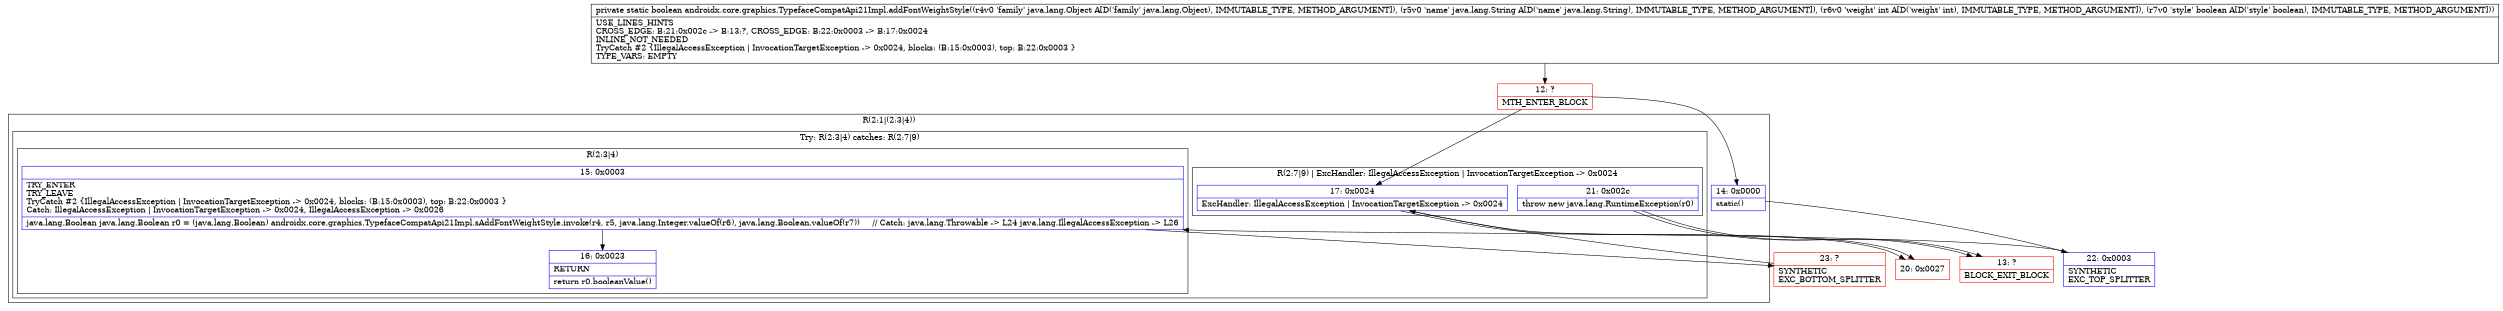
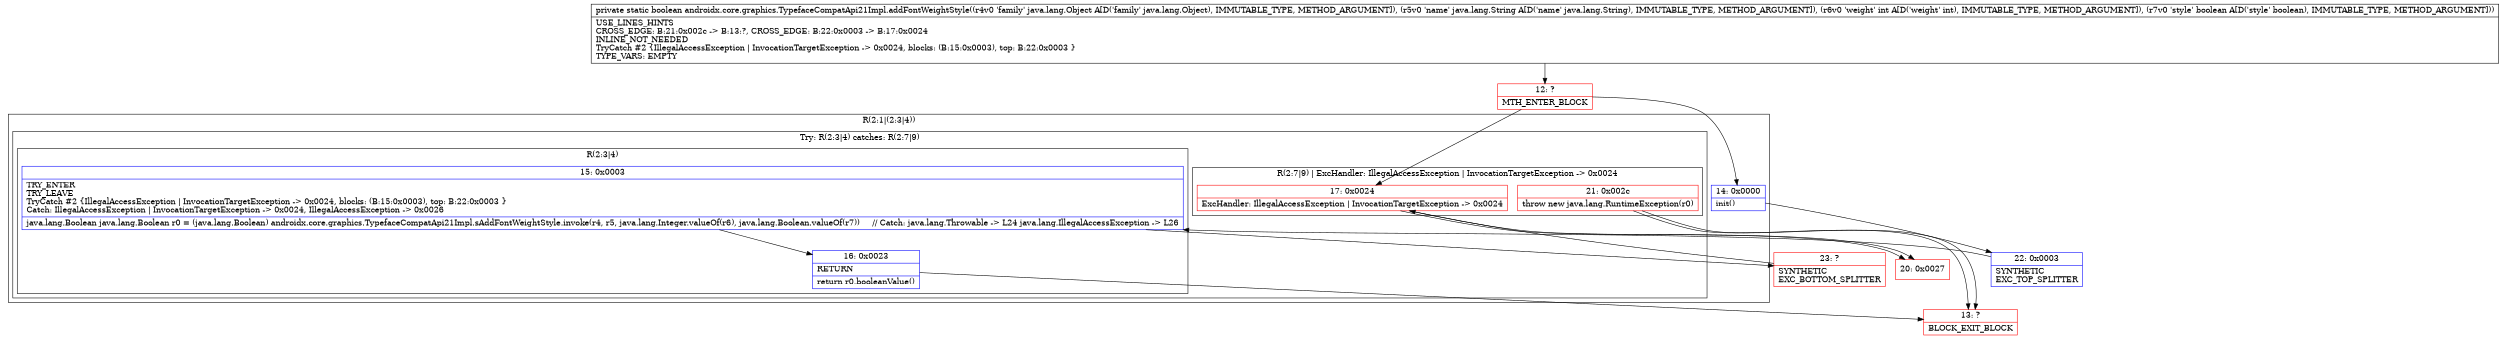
(1352, 198) -> (1352, 198)
(1608, 198) -> (1608, 198)
(1730, 204) -> (1725, 204)
none -> (1369, 294)
